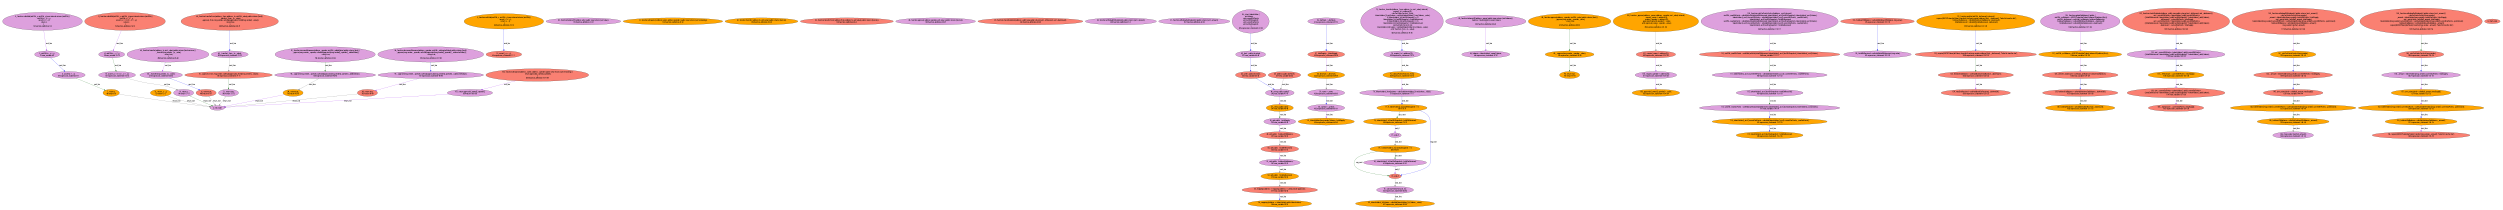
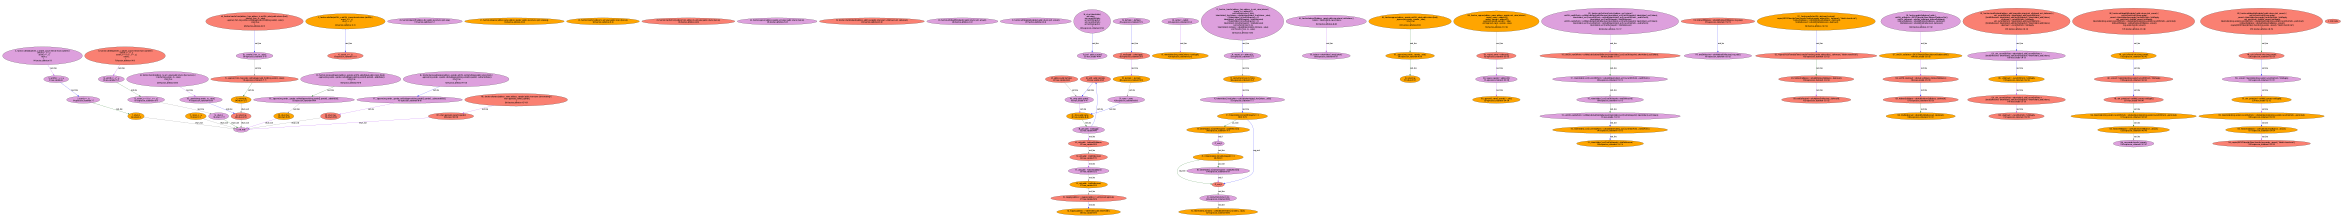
(1251, 64) -> (1097, 106)
(229, 93) -> (241, 100)
(470, 93) -> (451, 116)
(223, 100) -> (241, 107)
(1326, 100) -> (1107, 109)
